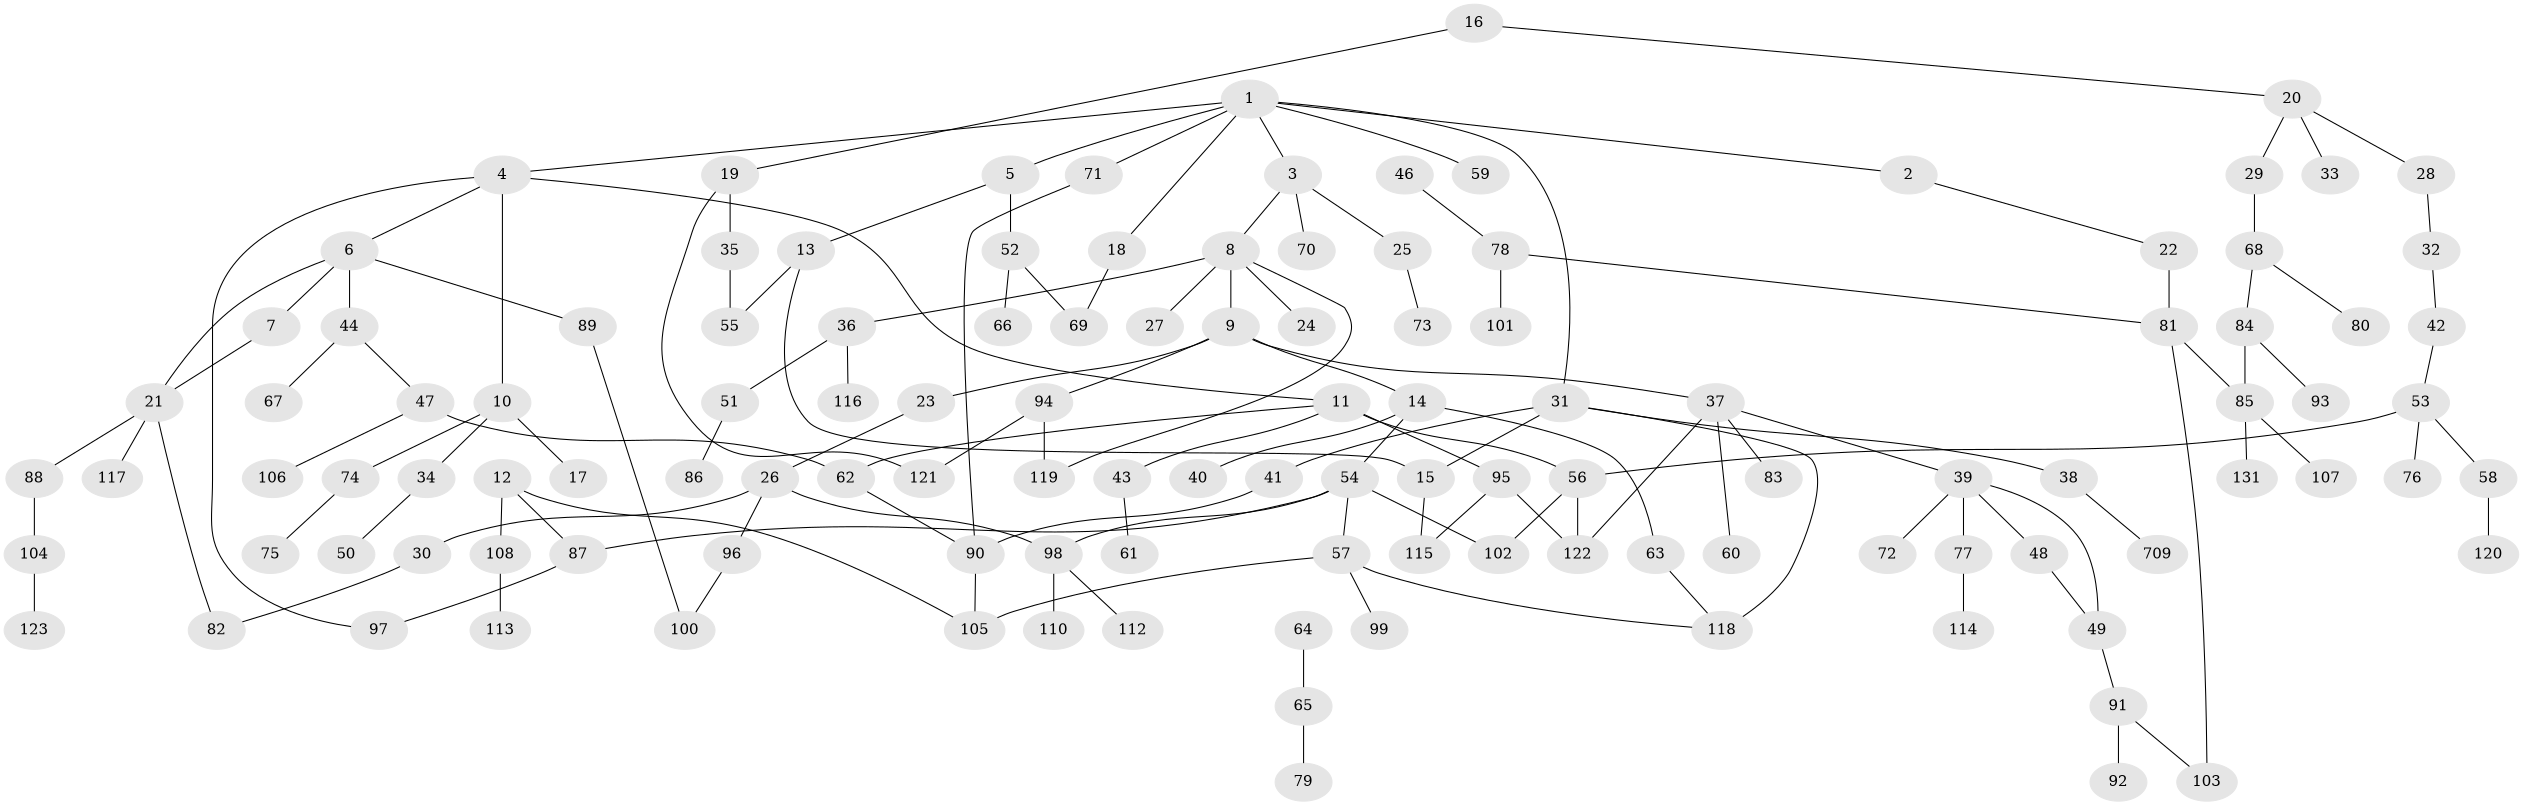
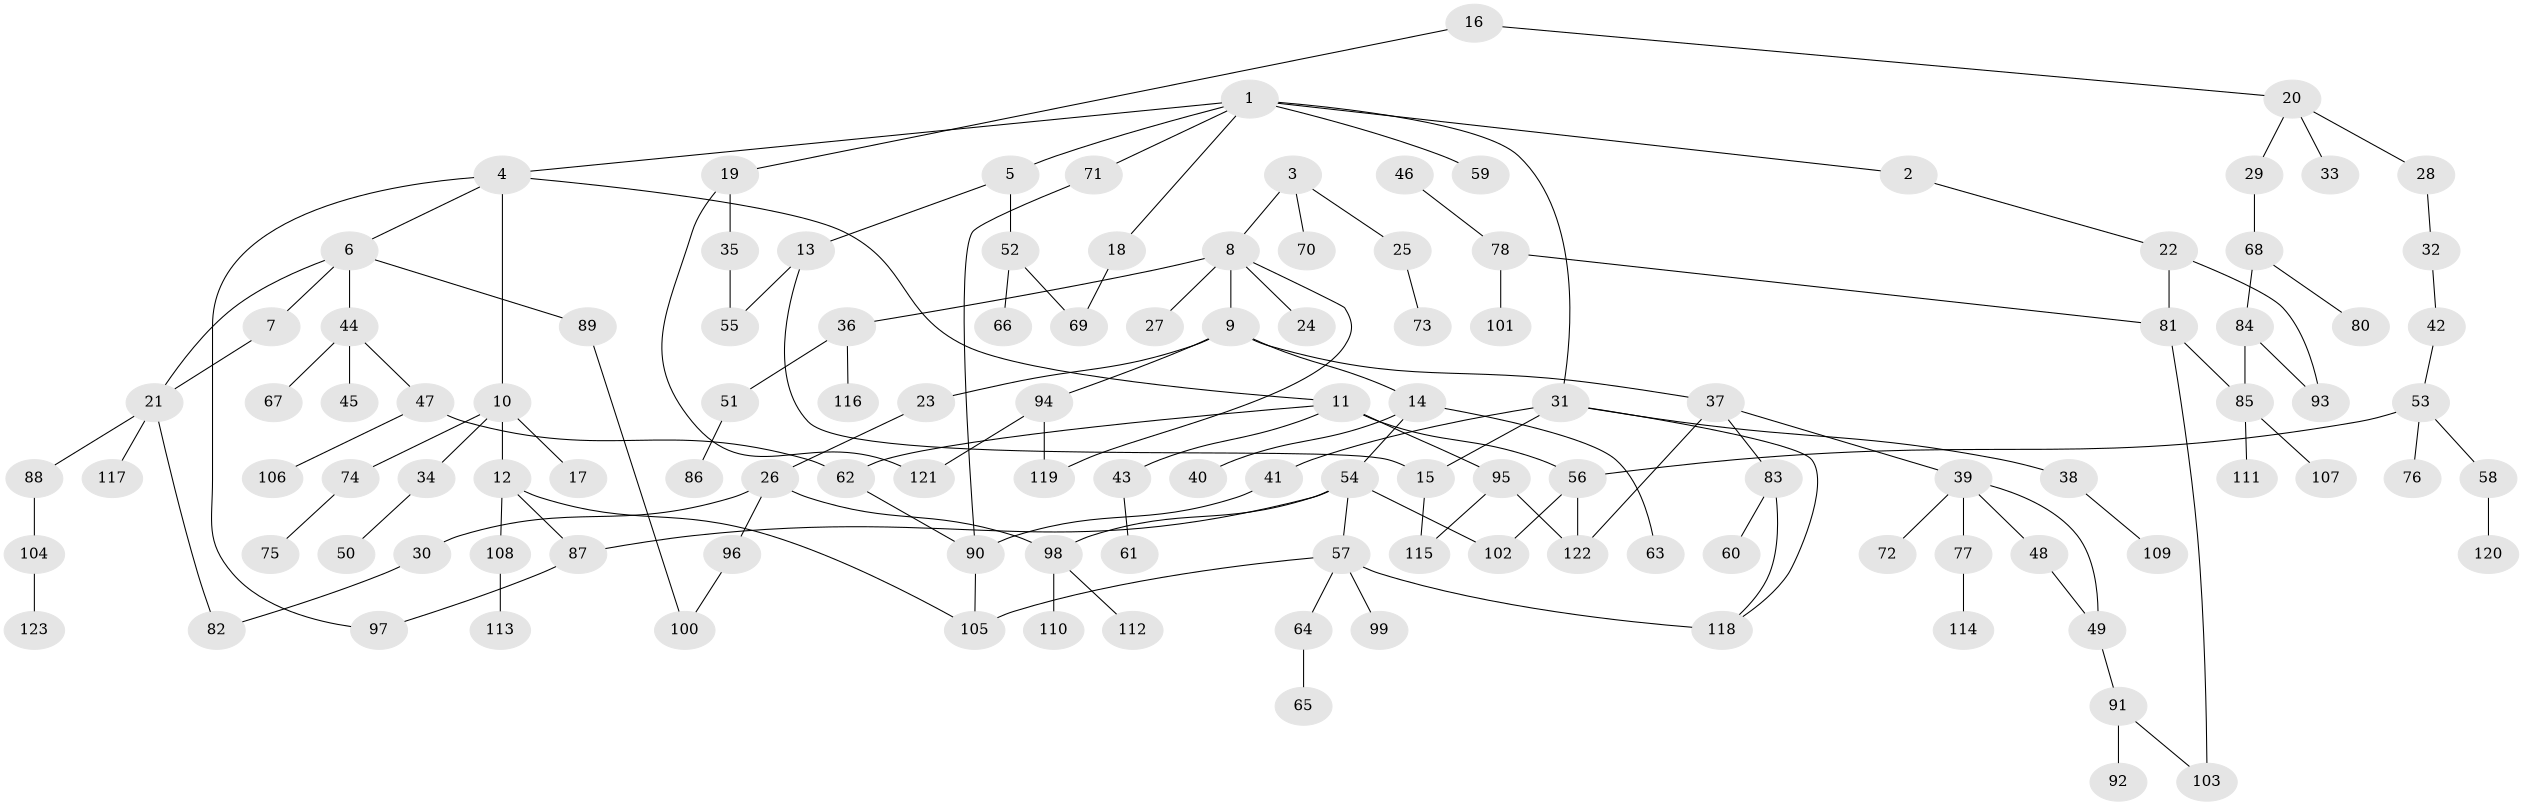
(1271, 137) -> none
none -> (2276, 302)
none -> (350, 403)
none -> (502, 441)
(1724, 479) -> (1753, 517)
(2247, 479) -> (2247, 479)
(2157, 554) -> (2157, 554)
none -> (1323, 592)
(1689, 592) -> (1773, 561)
(1304, 782) -> none
